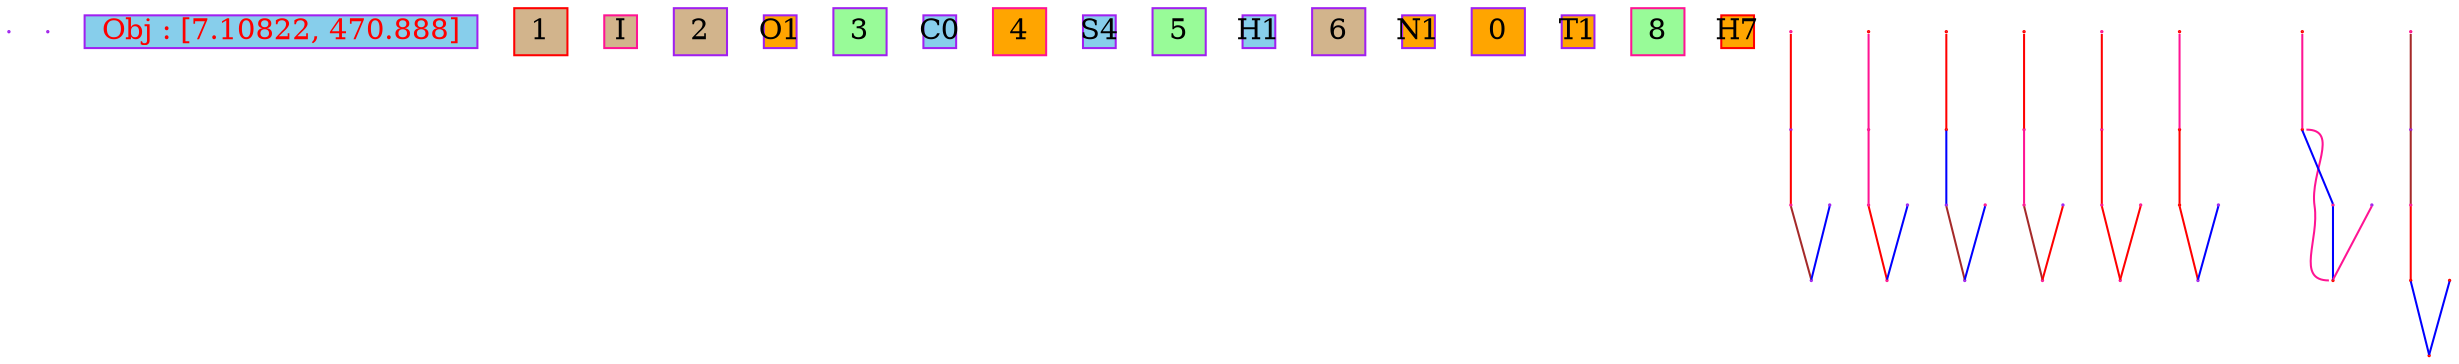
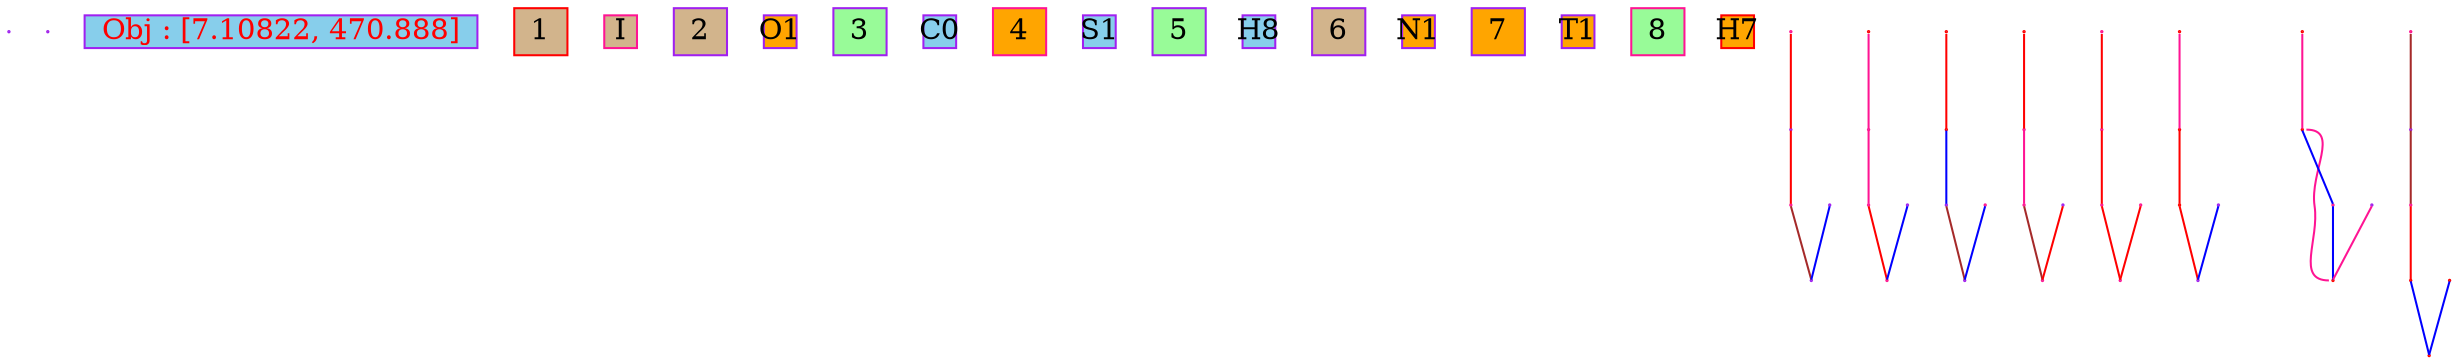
(1099, 32) -> (1099, 32)
(1259, 32) -> (1259, 32)
(1498, 32) -> (1498, 32)
